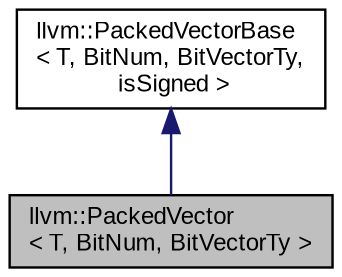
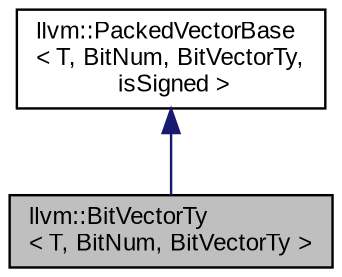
(171, 231) -> (171, 231)
